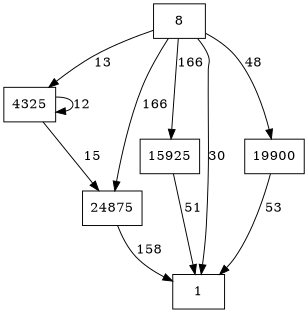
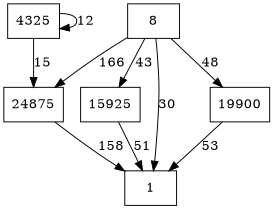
(102, 51) -> none
(191, 63) -> (144, 63)
